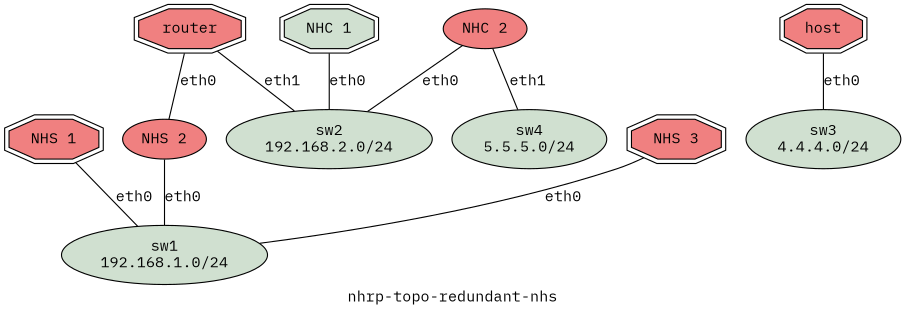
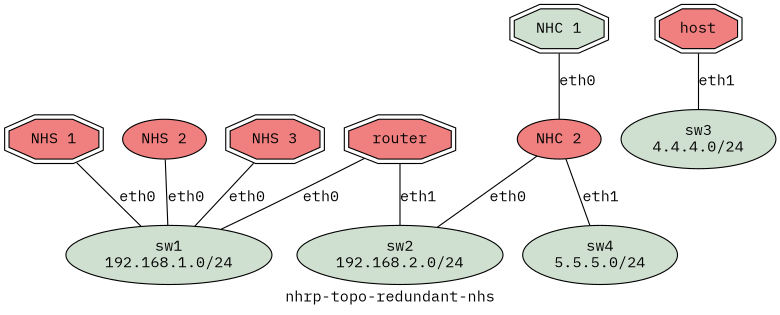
(329, 81) -> (559, 86)
(842, 81) -> (717, 81)
(177, 86) -> (293, 194)
